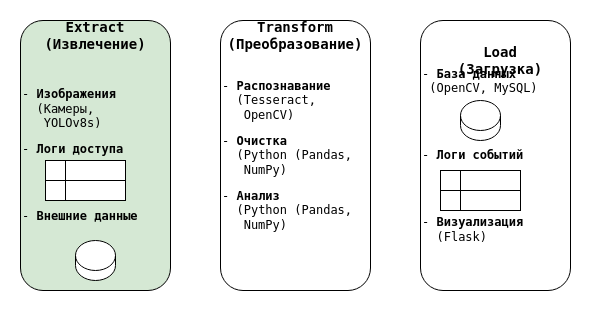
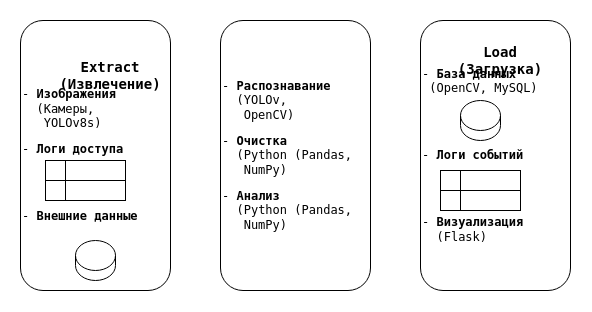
(96, 36) -> (111, 76)
(296, 36) -> none
(96, 156) -> (96, 156)
(275, 156) -> (275, 156)
